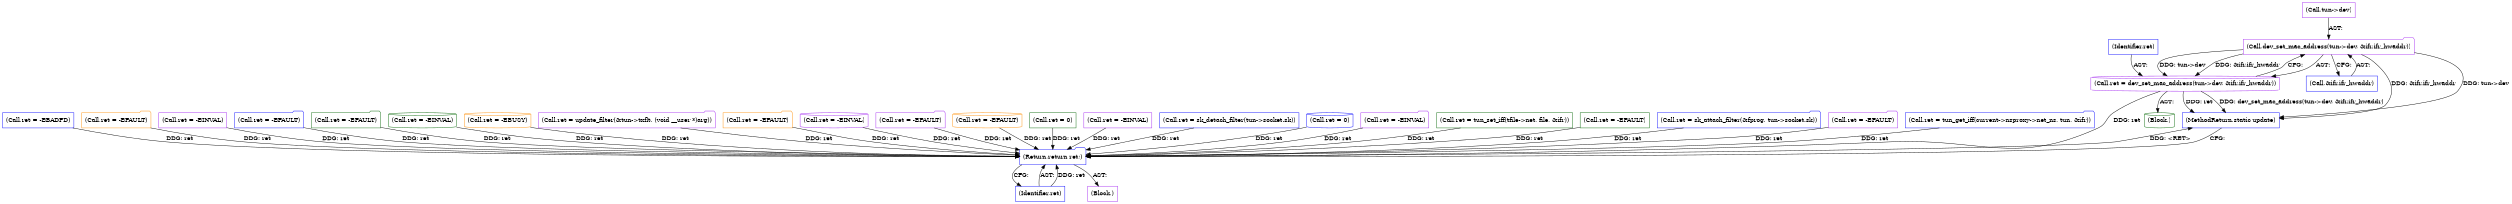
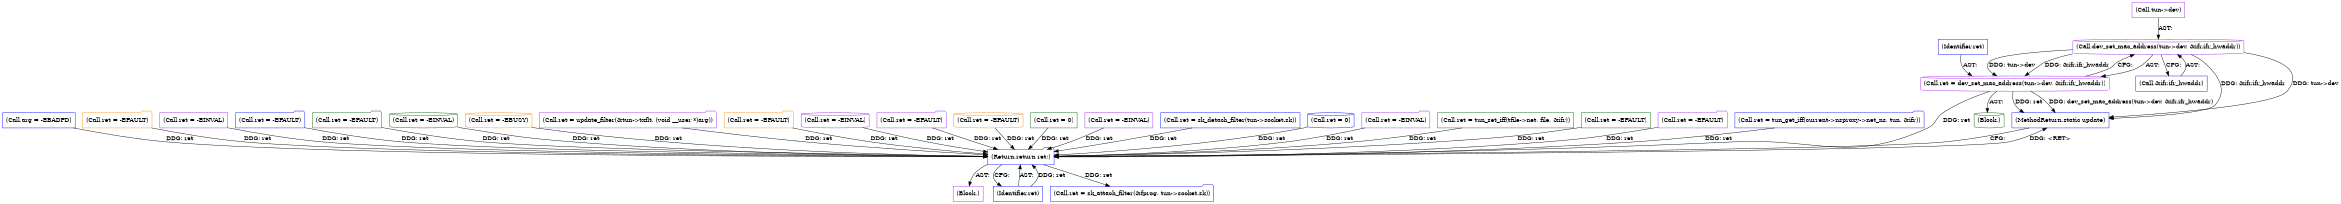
(2329, 47) -> (2158, 47)
(38, 120) -> (39, 120)
(1476, 146) -> (1075, 175)
